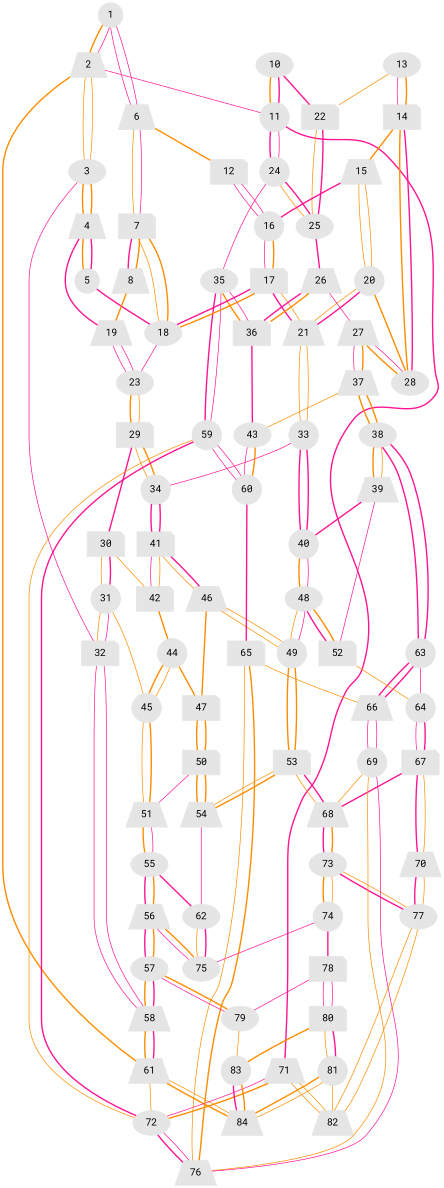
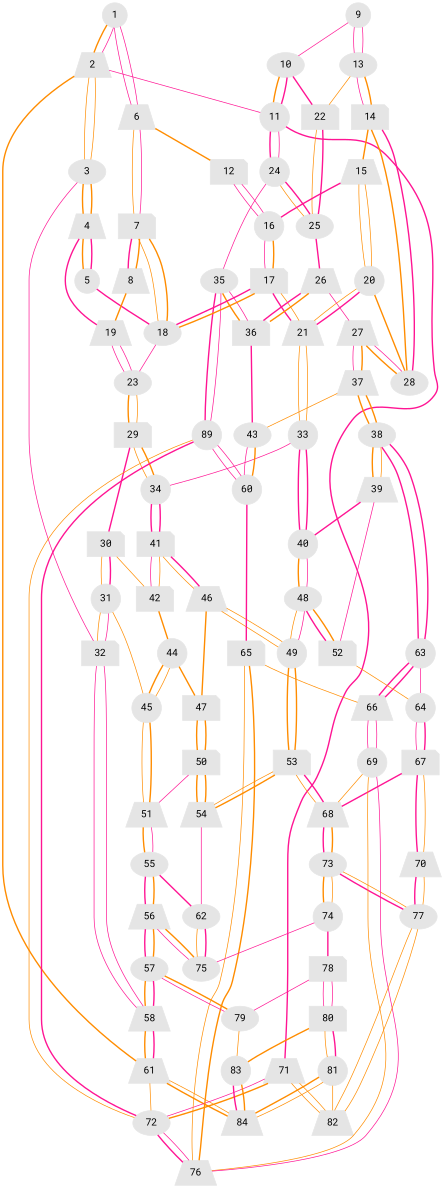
none -> (358, 15)
(207, 435) -> (207, 435)
